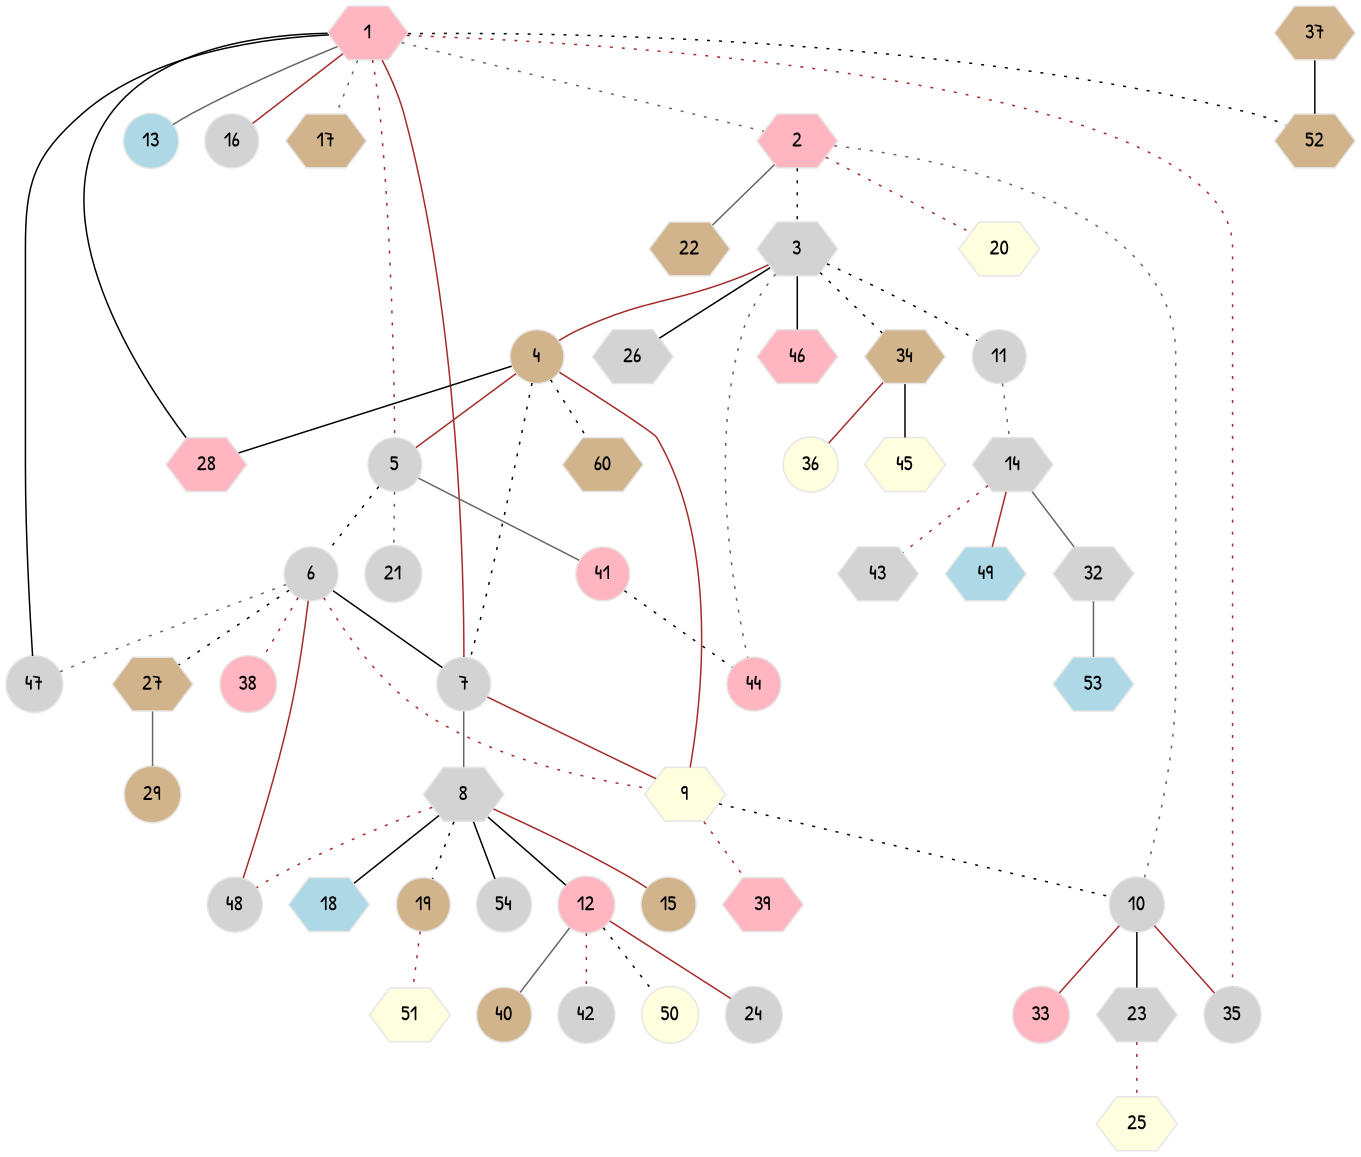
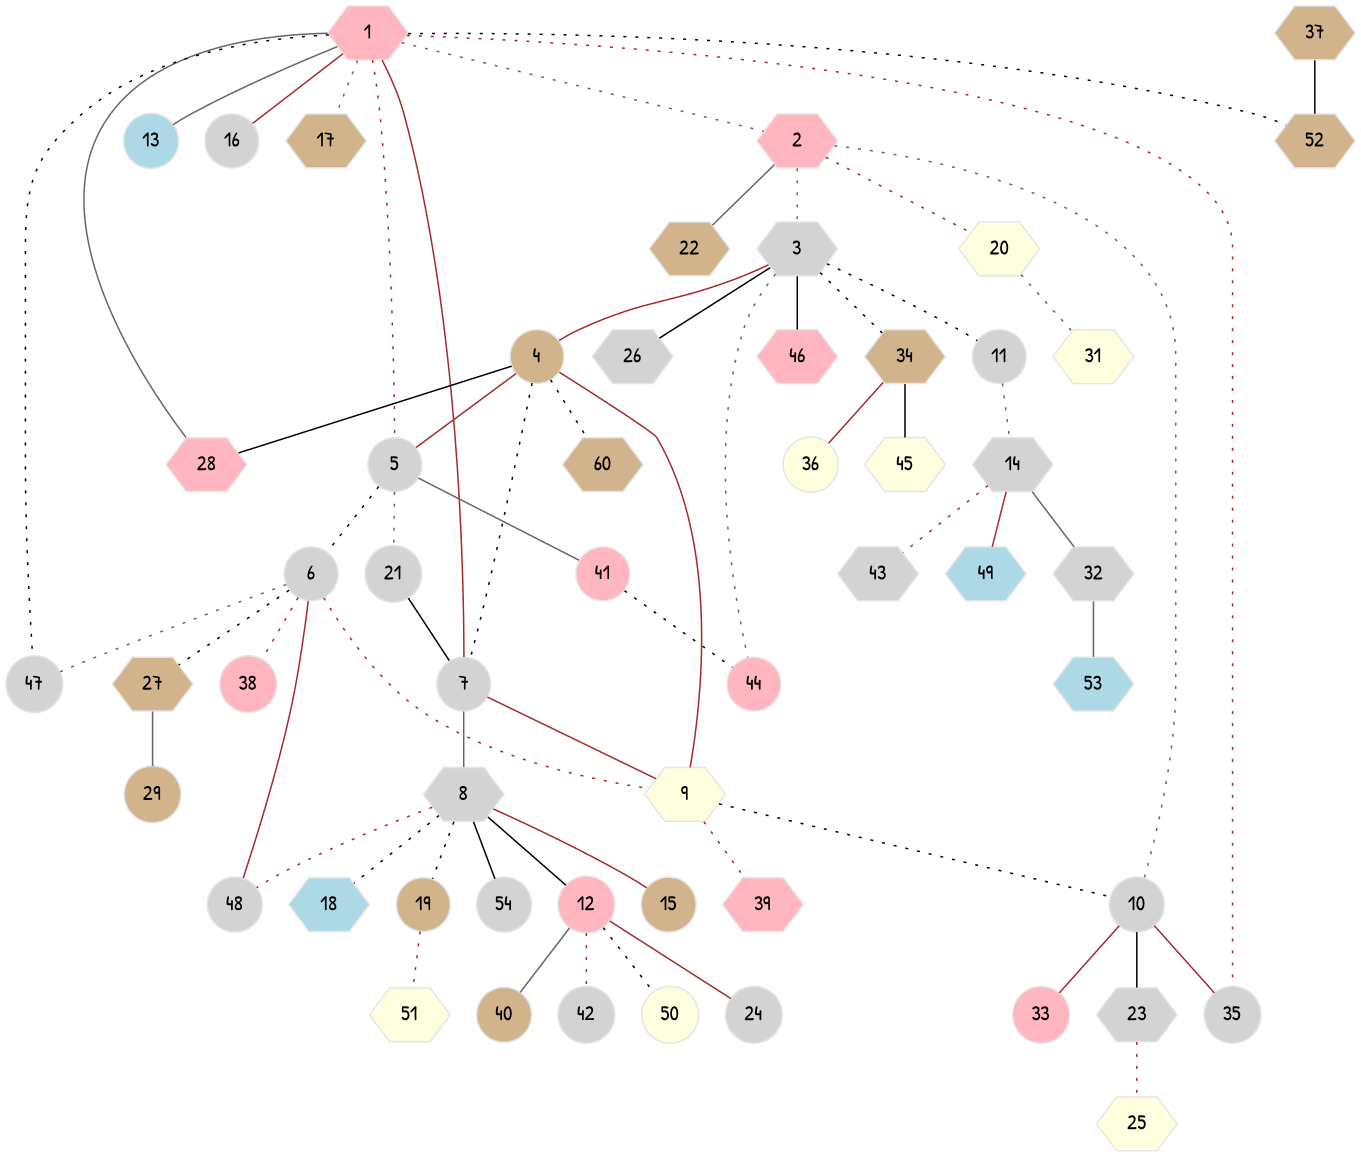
(89, 166) -> (89, 166)
(797, 195) -> (797, 195)
(25, 244) -> (25, 244)
none -> (1093, 357)
(388, 629) -> (429, 629)
(397, 849) -> (397, 849)
